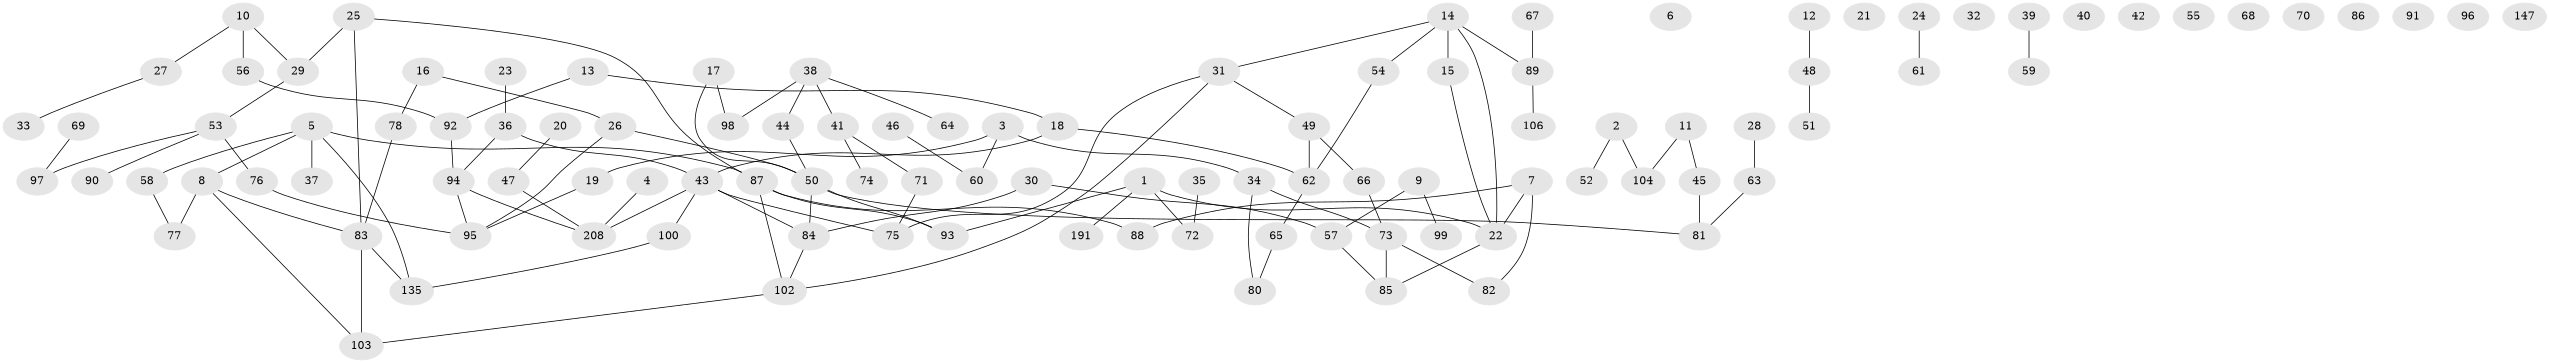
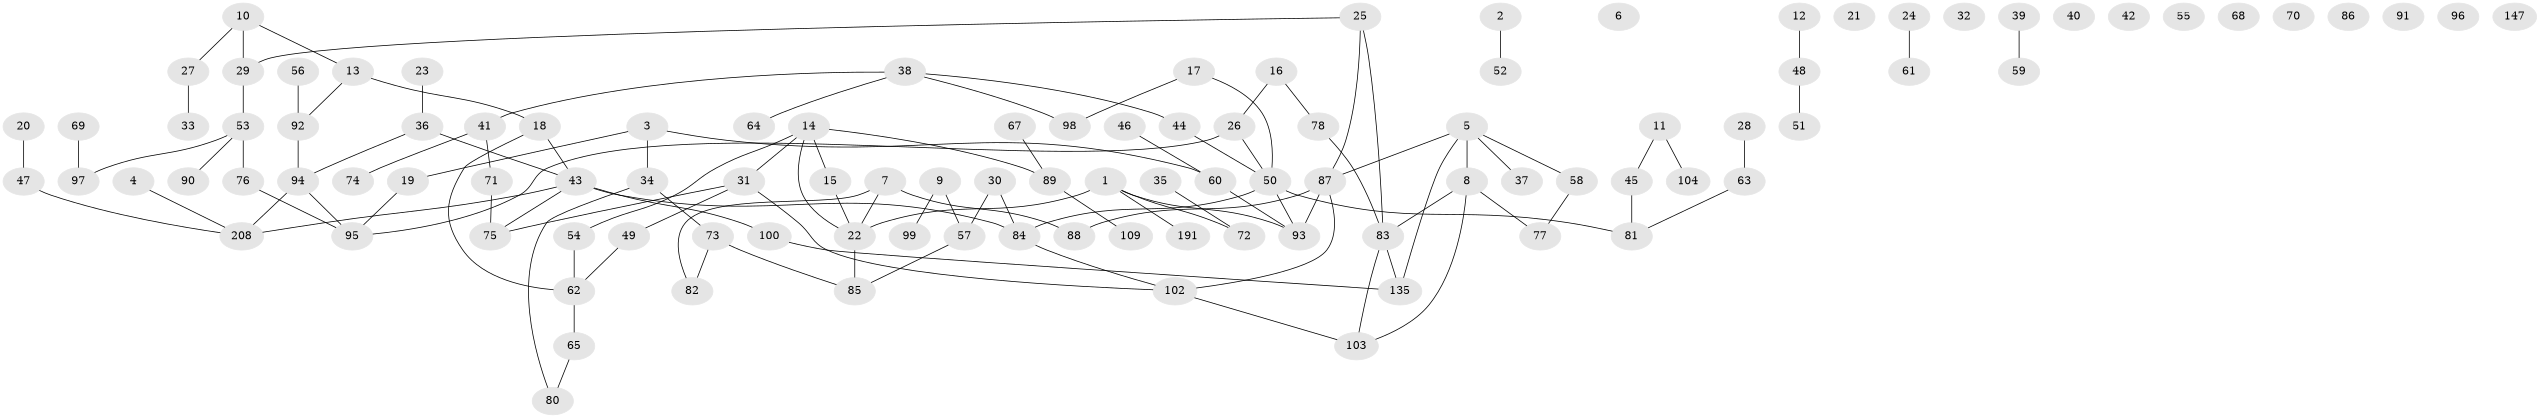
(243, 44) -> (298, 44)
(1533, 127) -> (1131, 236)
(1630, 154) -> none
(1364, 181) -> none
none -> (1257, 209)
